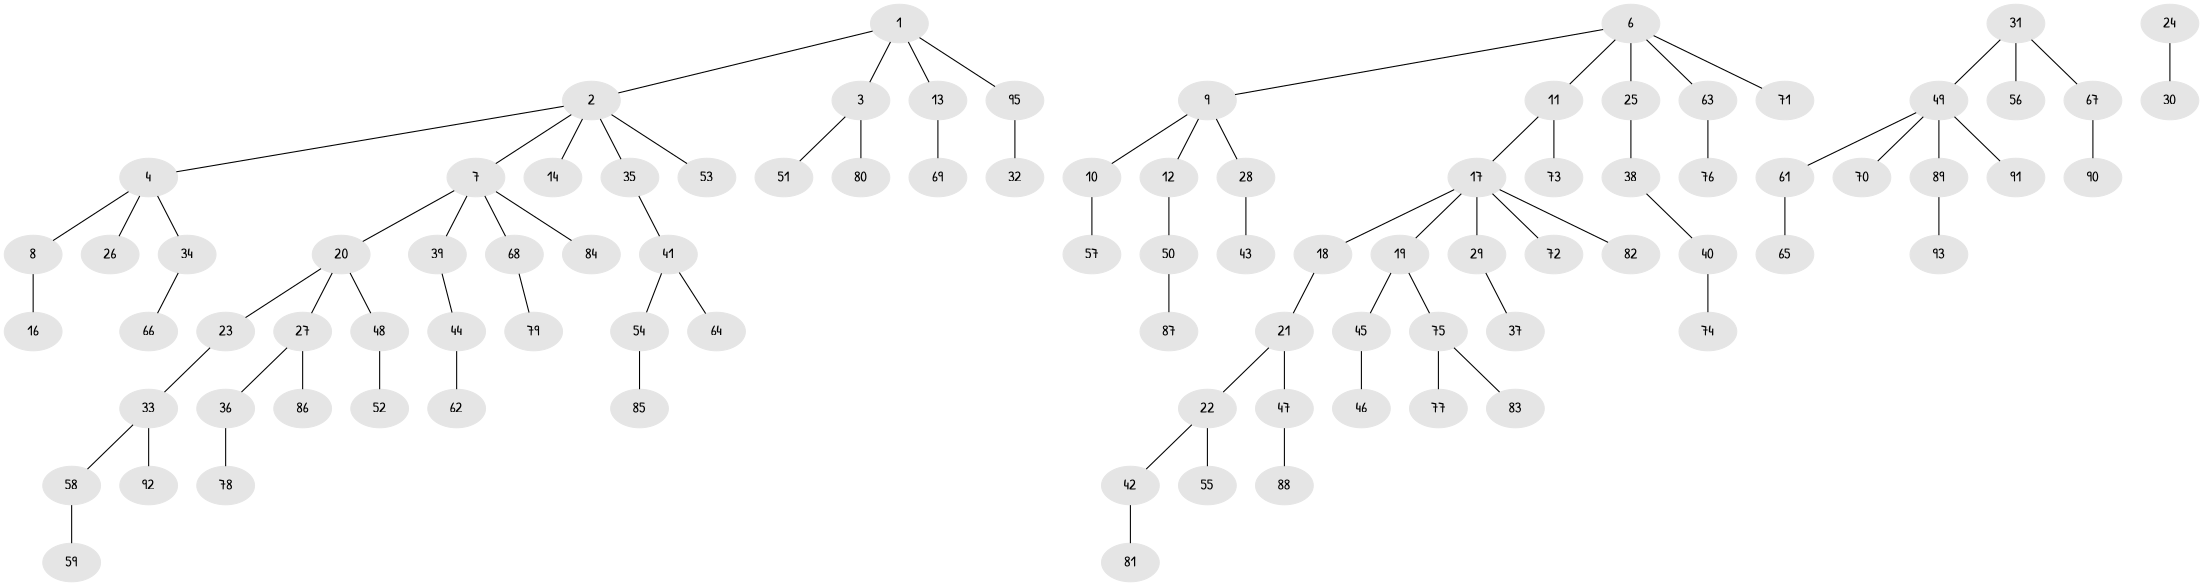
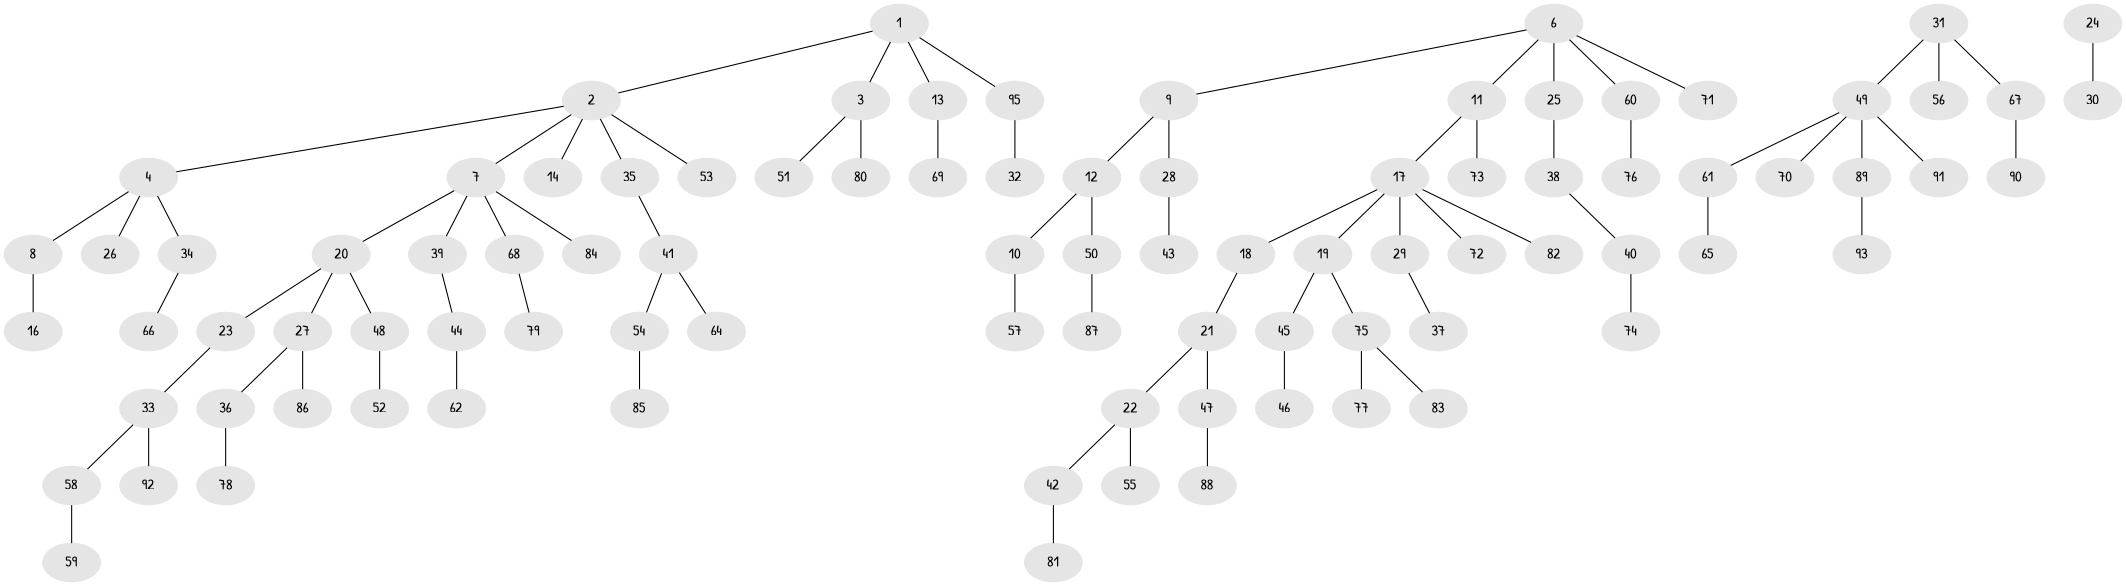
(1708, 101) -> (1631, 101)
(1150, 139) -> (1054, 216)
